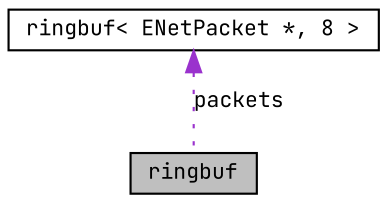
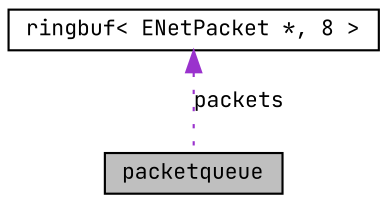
(194, 173) -> (194, 173)
